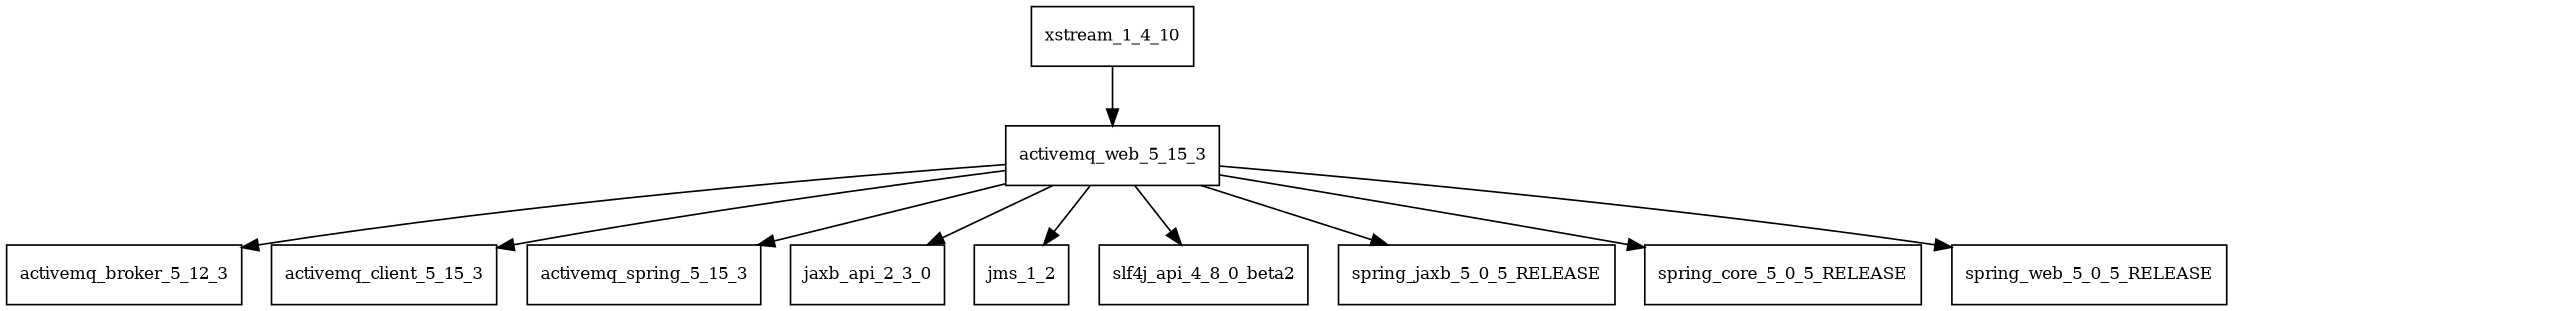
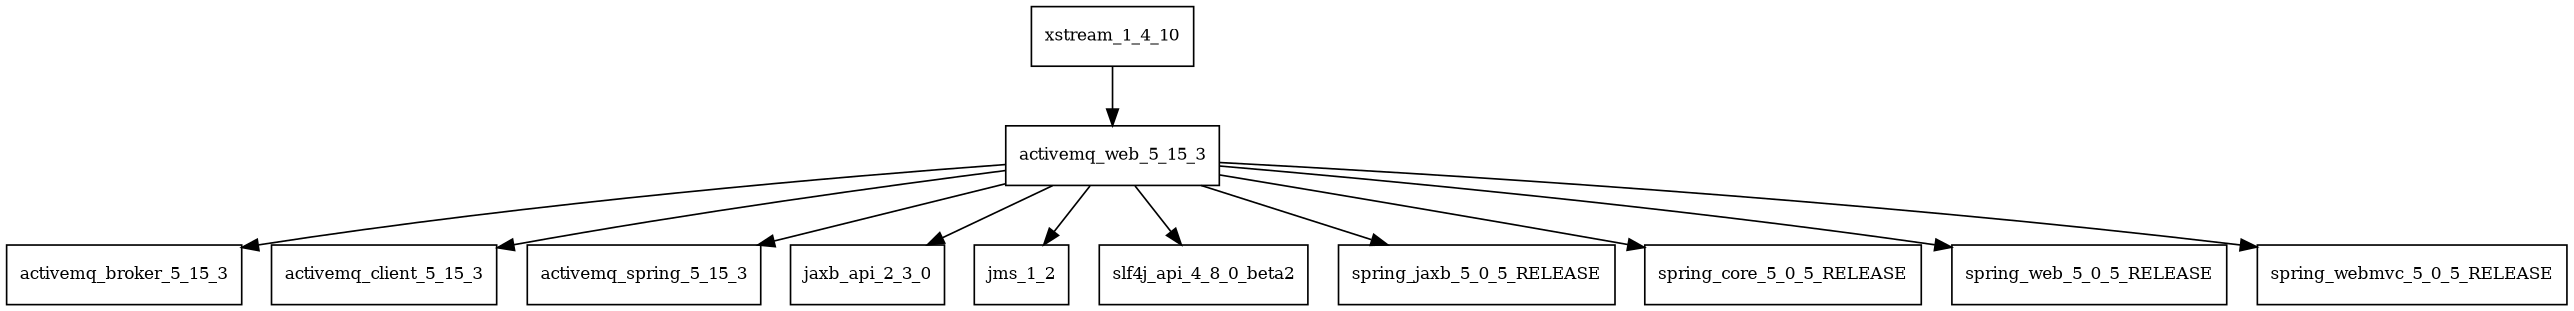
(124, 275) -> (124, 275)
none -> (2412, 275)
